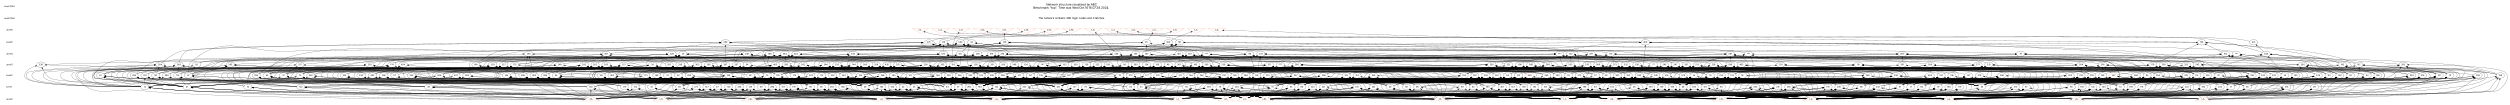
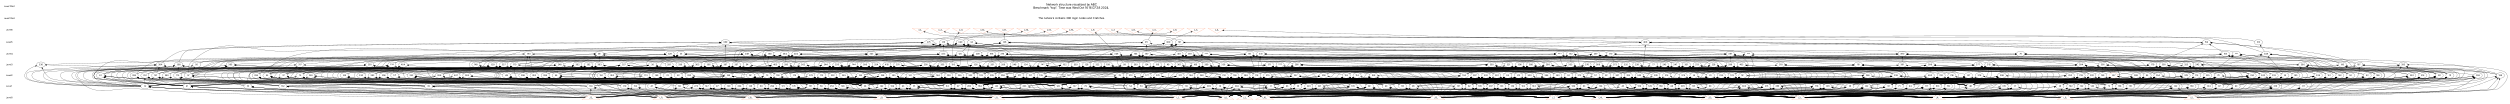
(1530, 75) -> (1530, 75)
(1273, 87) -> (1271, 86)
(1488, 87) -> (1480, 86)
